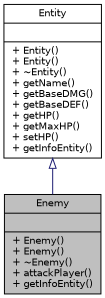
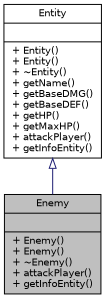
(35, 137) -> (52, 137)
